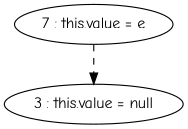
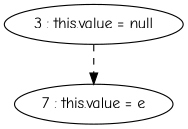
(94, 59) -> (94, 59)
